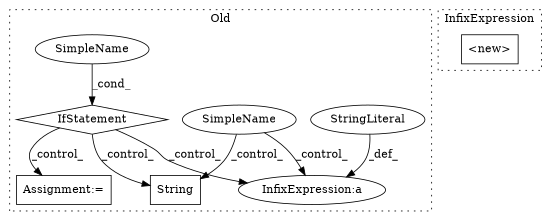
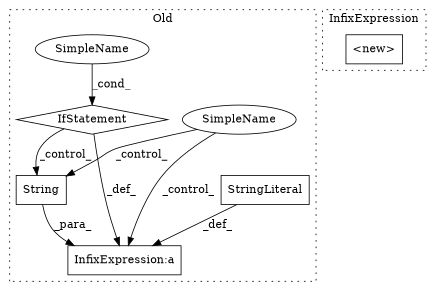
(368, 120) -> (265, 190)
(195, 155) -> (122, 190)
(64, 190) -> none
(312, 190) -> (124, 260)
none -> (50, 226)
